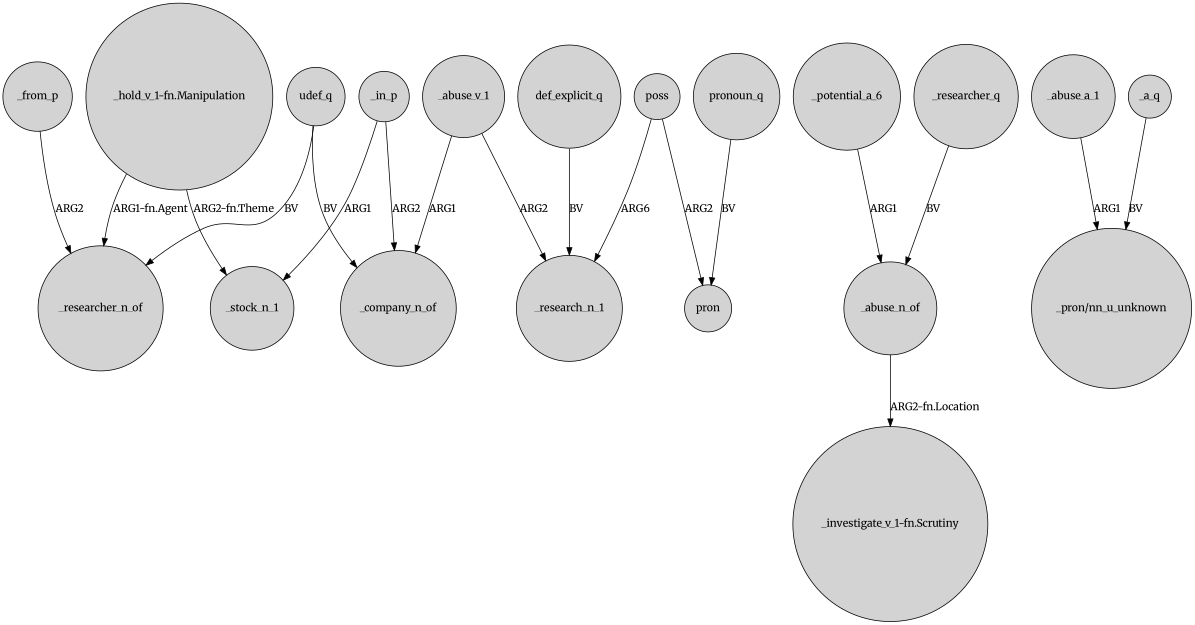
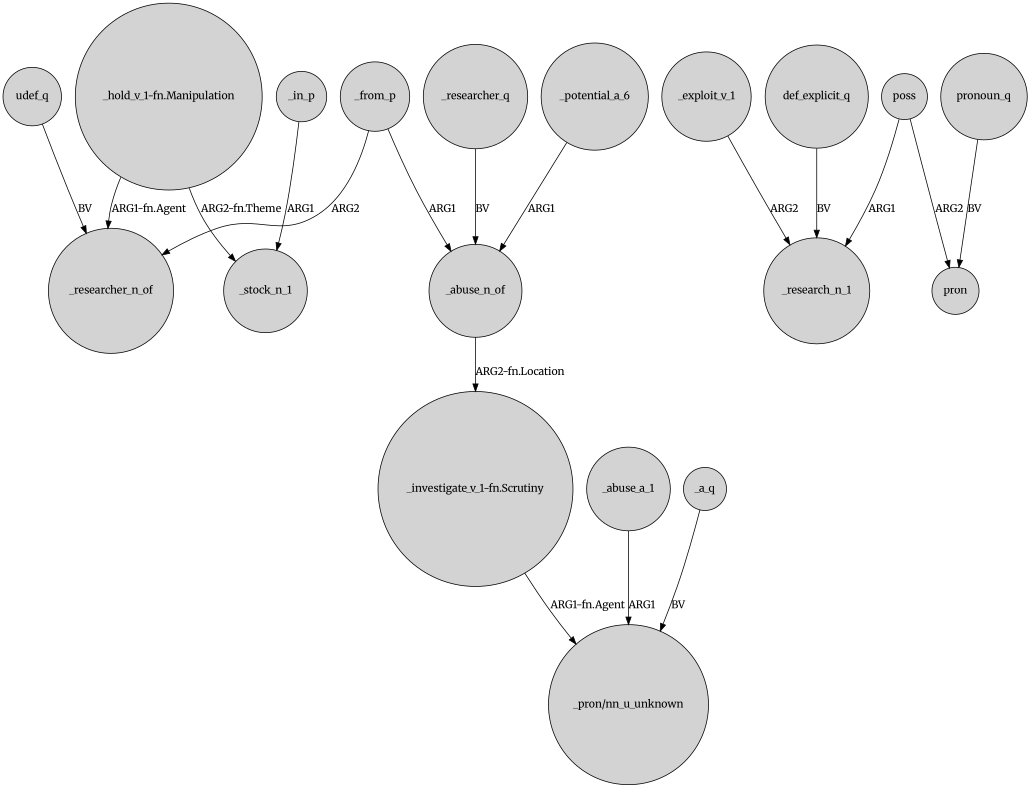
(464, 97) -> (706, 97)
none -> (415, 188)
(636, 209) -> (882, 209)
(398, 308) -> none
none -> (547, 606)
